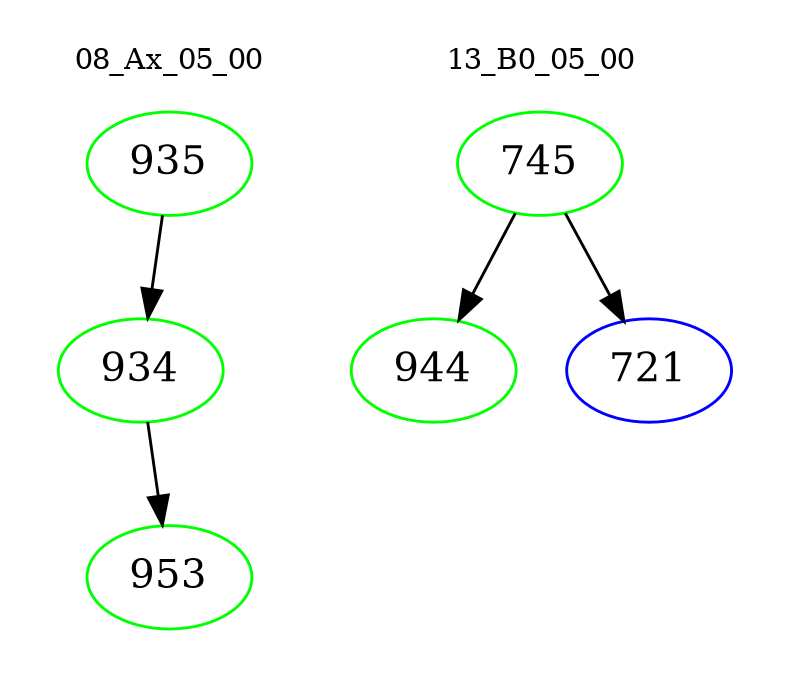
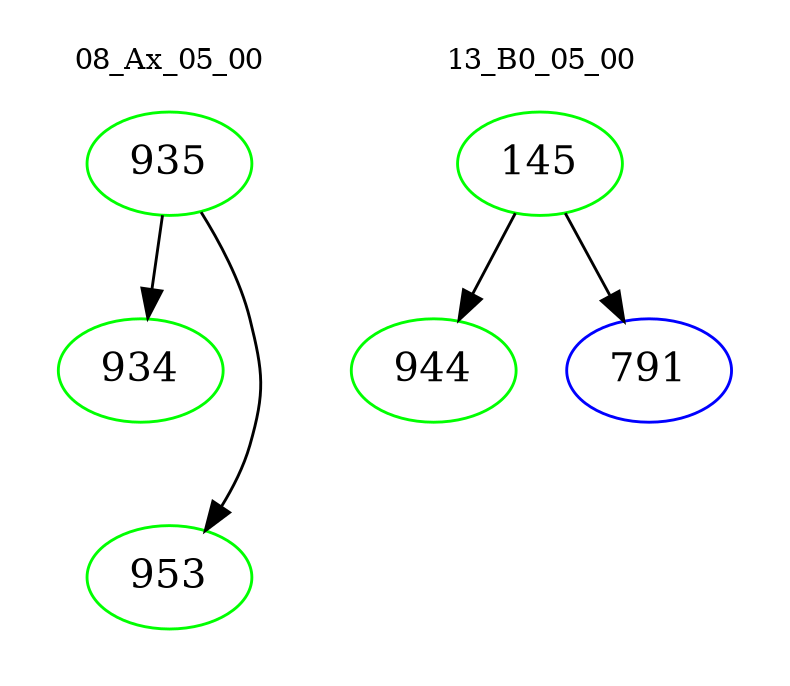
(540, 164) -> (540, 164)
(649, 371) -> (649, 371)
(153, 459) -> (258, 357)
